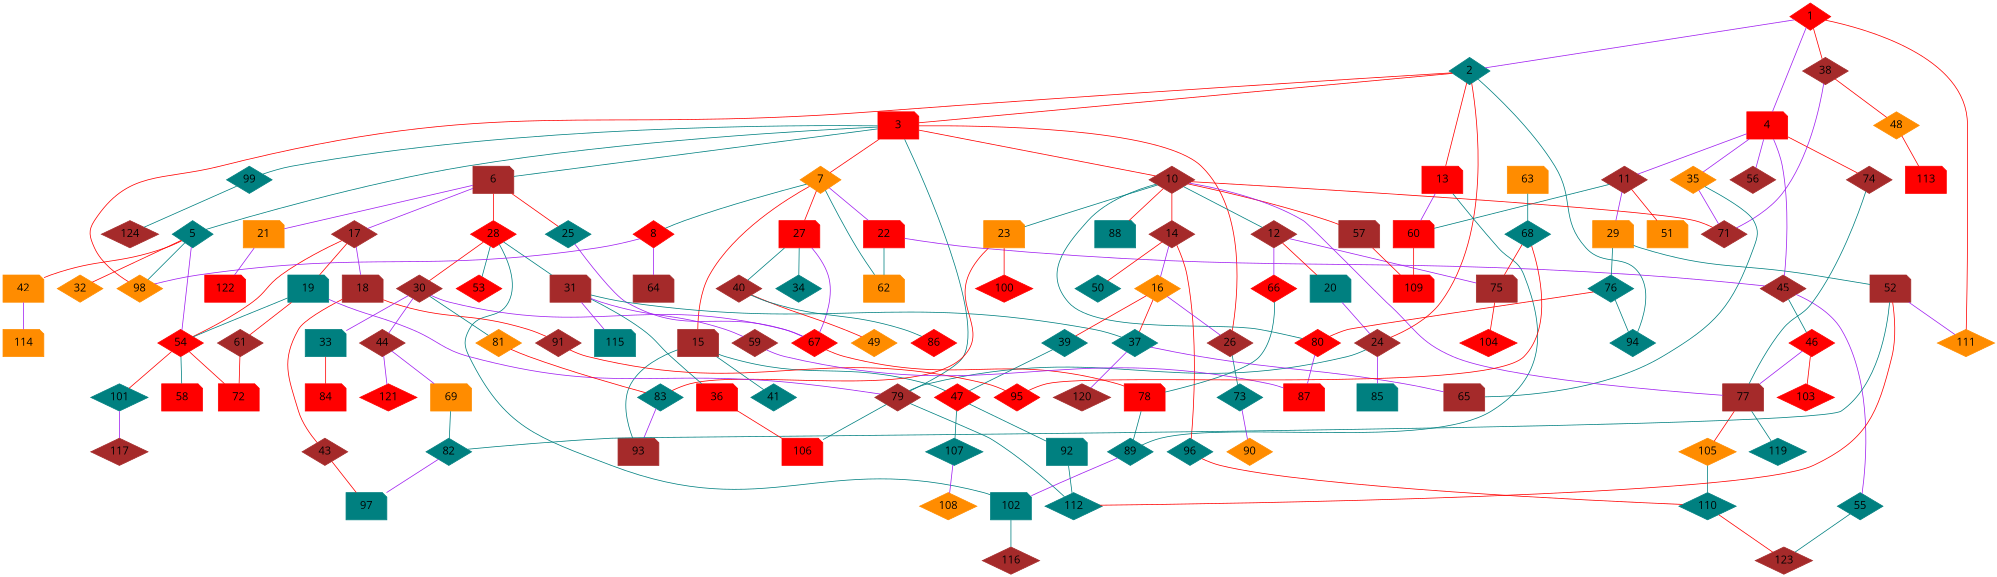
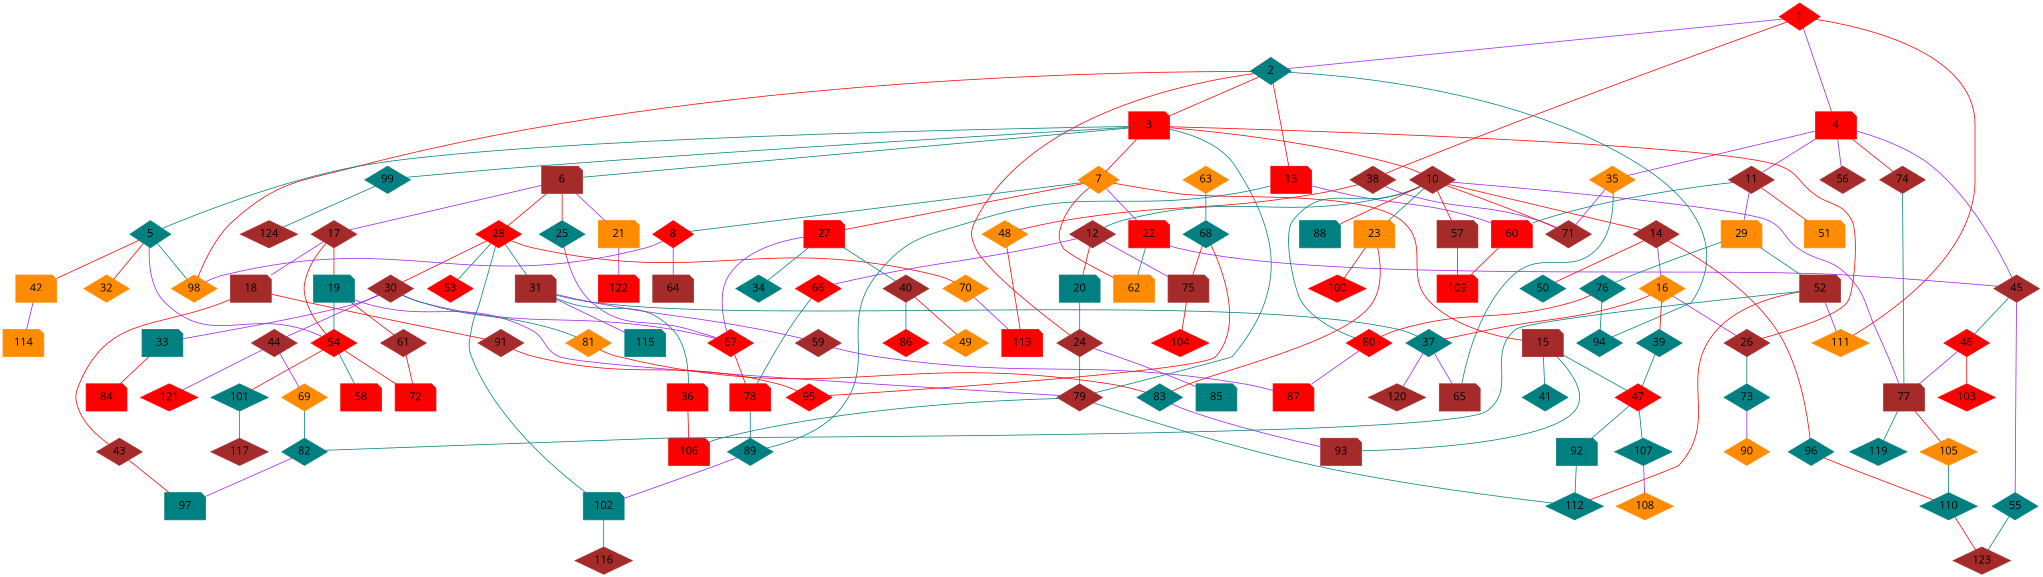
(1528, 180) -> (1206, 180)
(848, 233) -> (1059, 236)
none -> (966, 289)
(451, 397) -> (304, 397)
